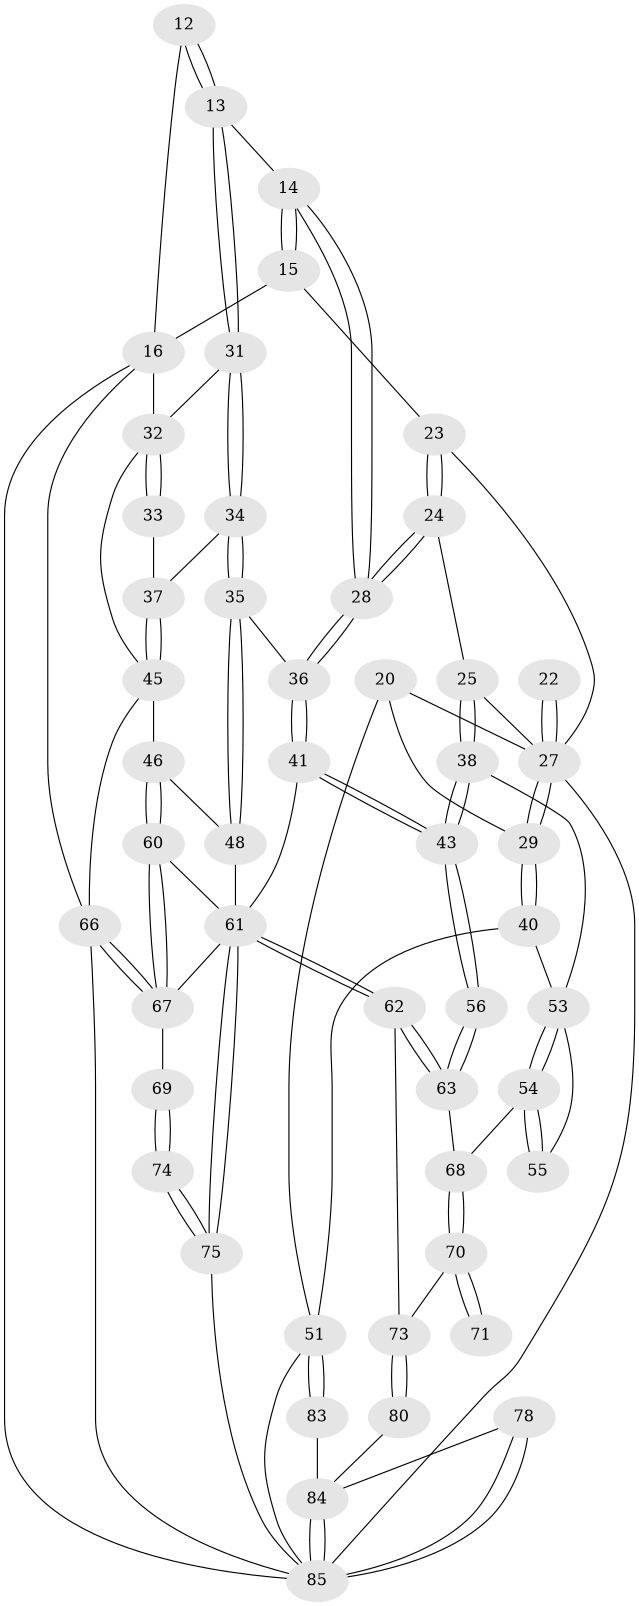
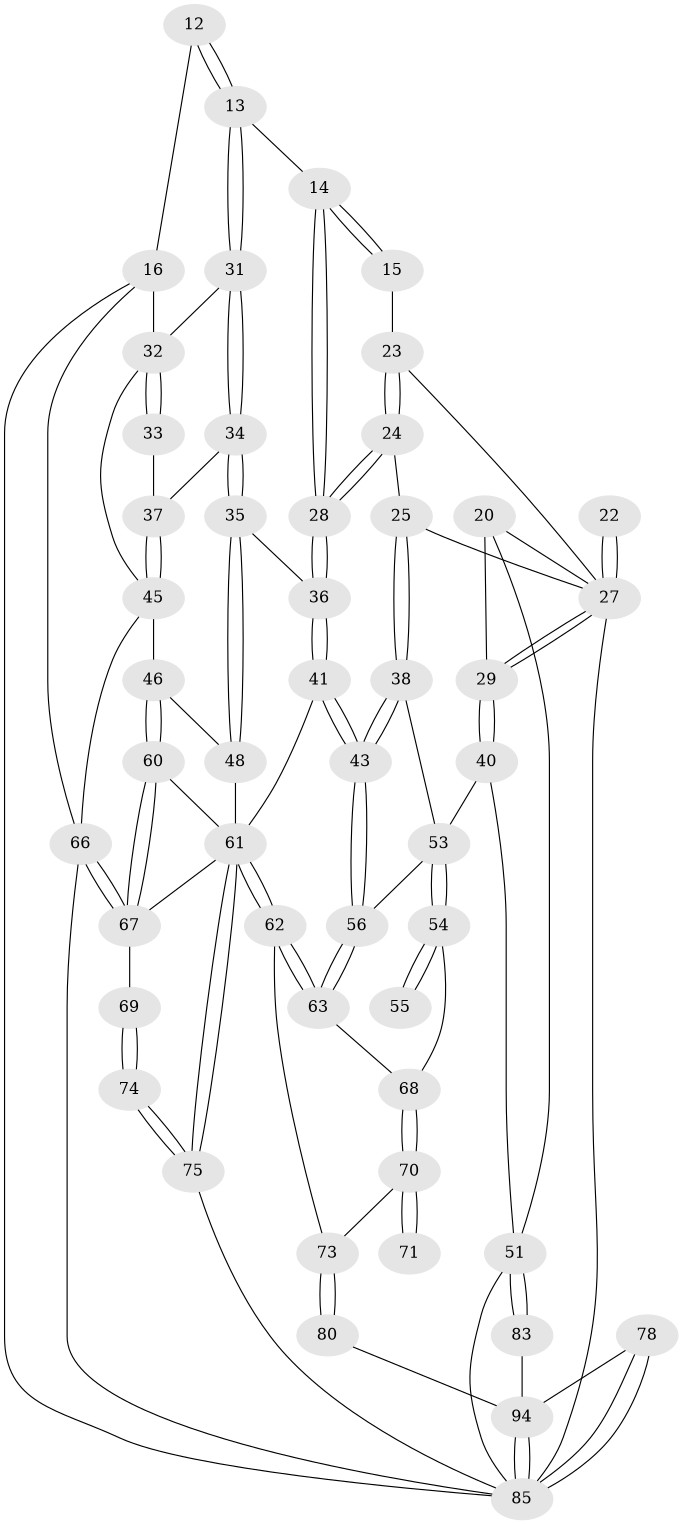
(219, 313) -> none
(572, 1092) -> (398, 885)
(317, 1499) -> (522, 1417)
